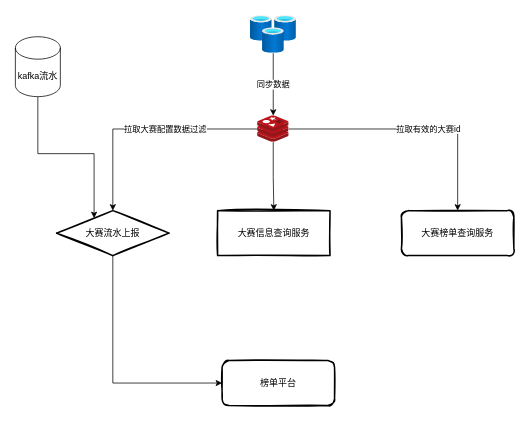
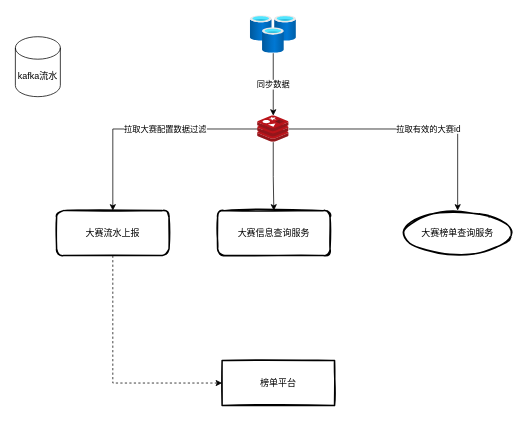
(66, 153) -> none
(113, 233) -> (113, 233)
(274, 233) -> (274, 233)
(458, 233) -> (458, 233)
(113, 371) -> (113, 371)
(278, 383) -> (278, 383)
